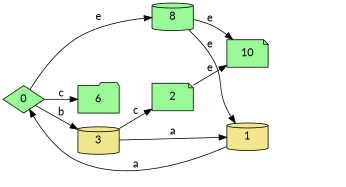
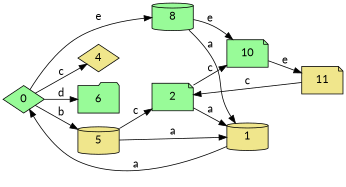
(210, 45) -> (210, 45)
none -> (99, 58)
(210, 68) -> (210, 68)
none -> (322, 80)
(61, 94) -> (61, 94)
none -> (207, 115)
(99, 141) -> (99, 141)
